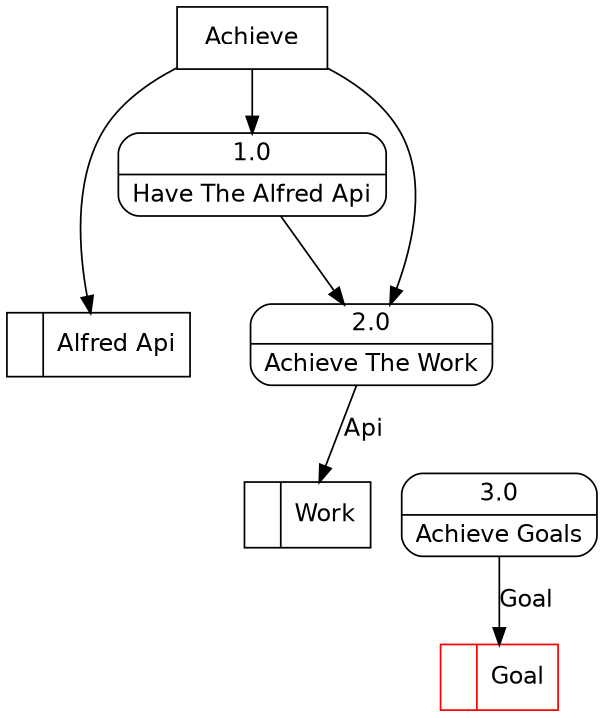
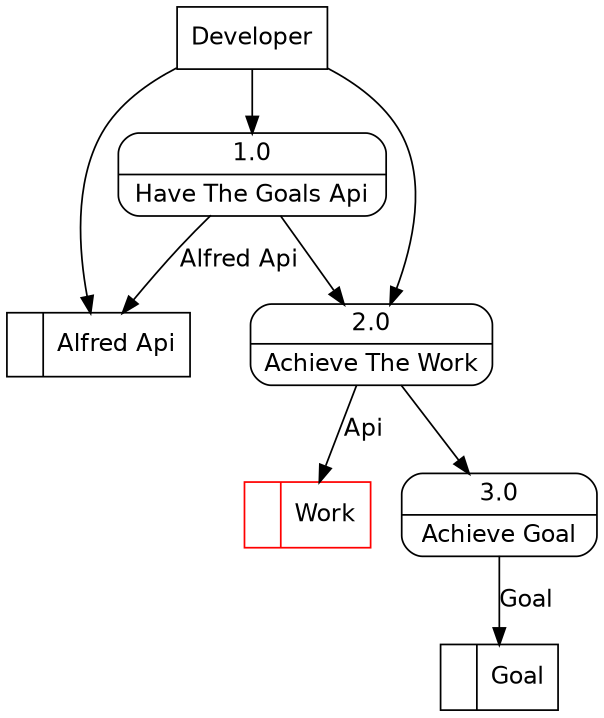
(252, 38) -> (252, 38)
(252, 194) -> (252, 194)
none -> (171, 257)
none -> (430, 423)
(308, 515) -> (308, 515)
(499, 535) -> (499, 535)
(499, 677) -> (499, 677)
